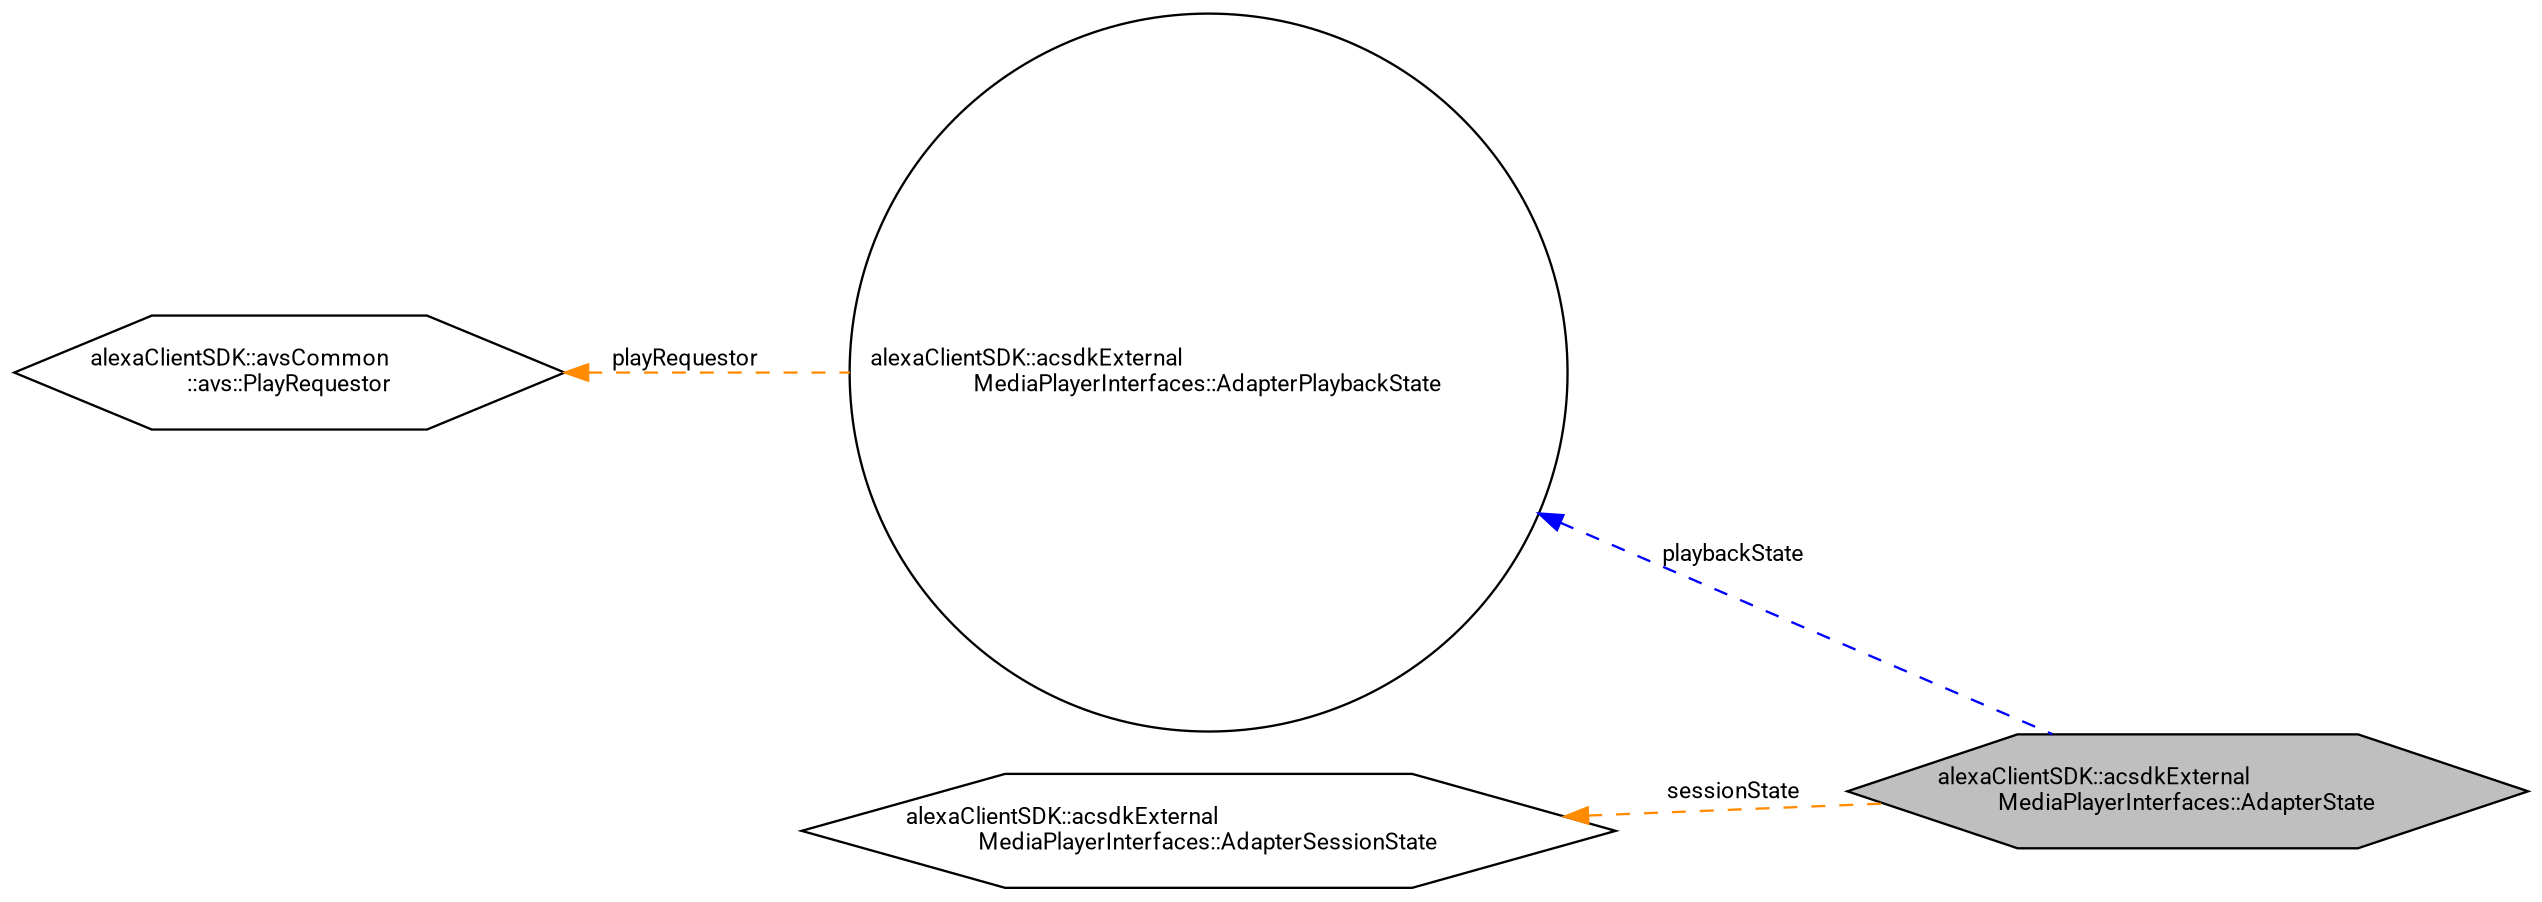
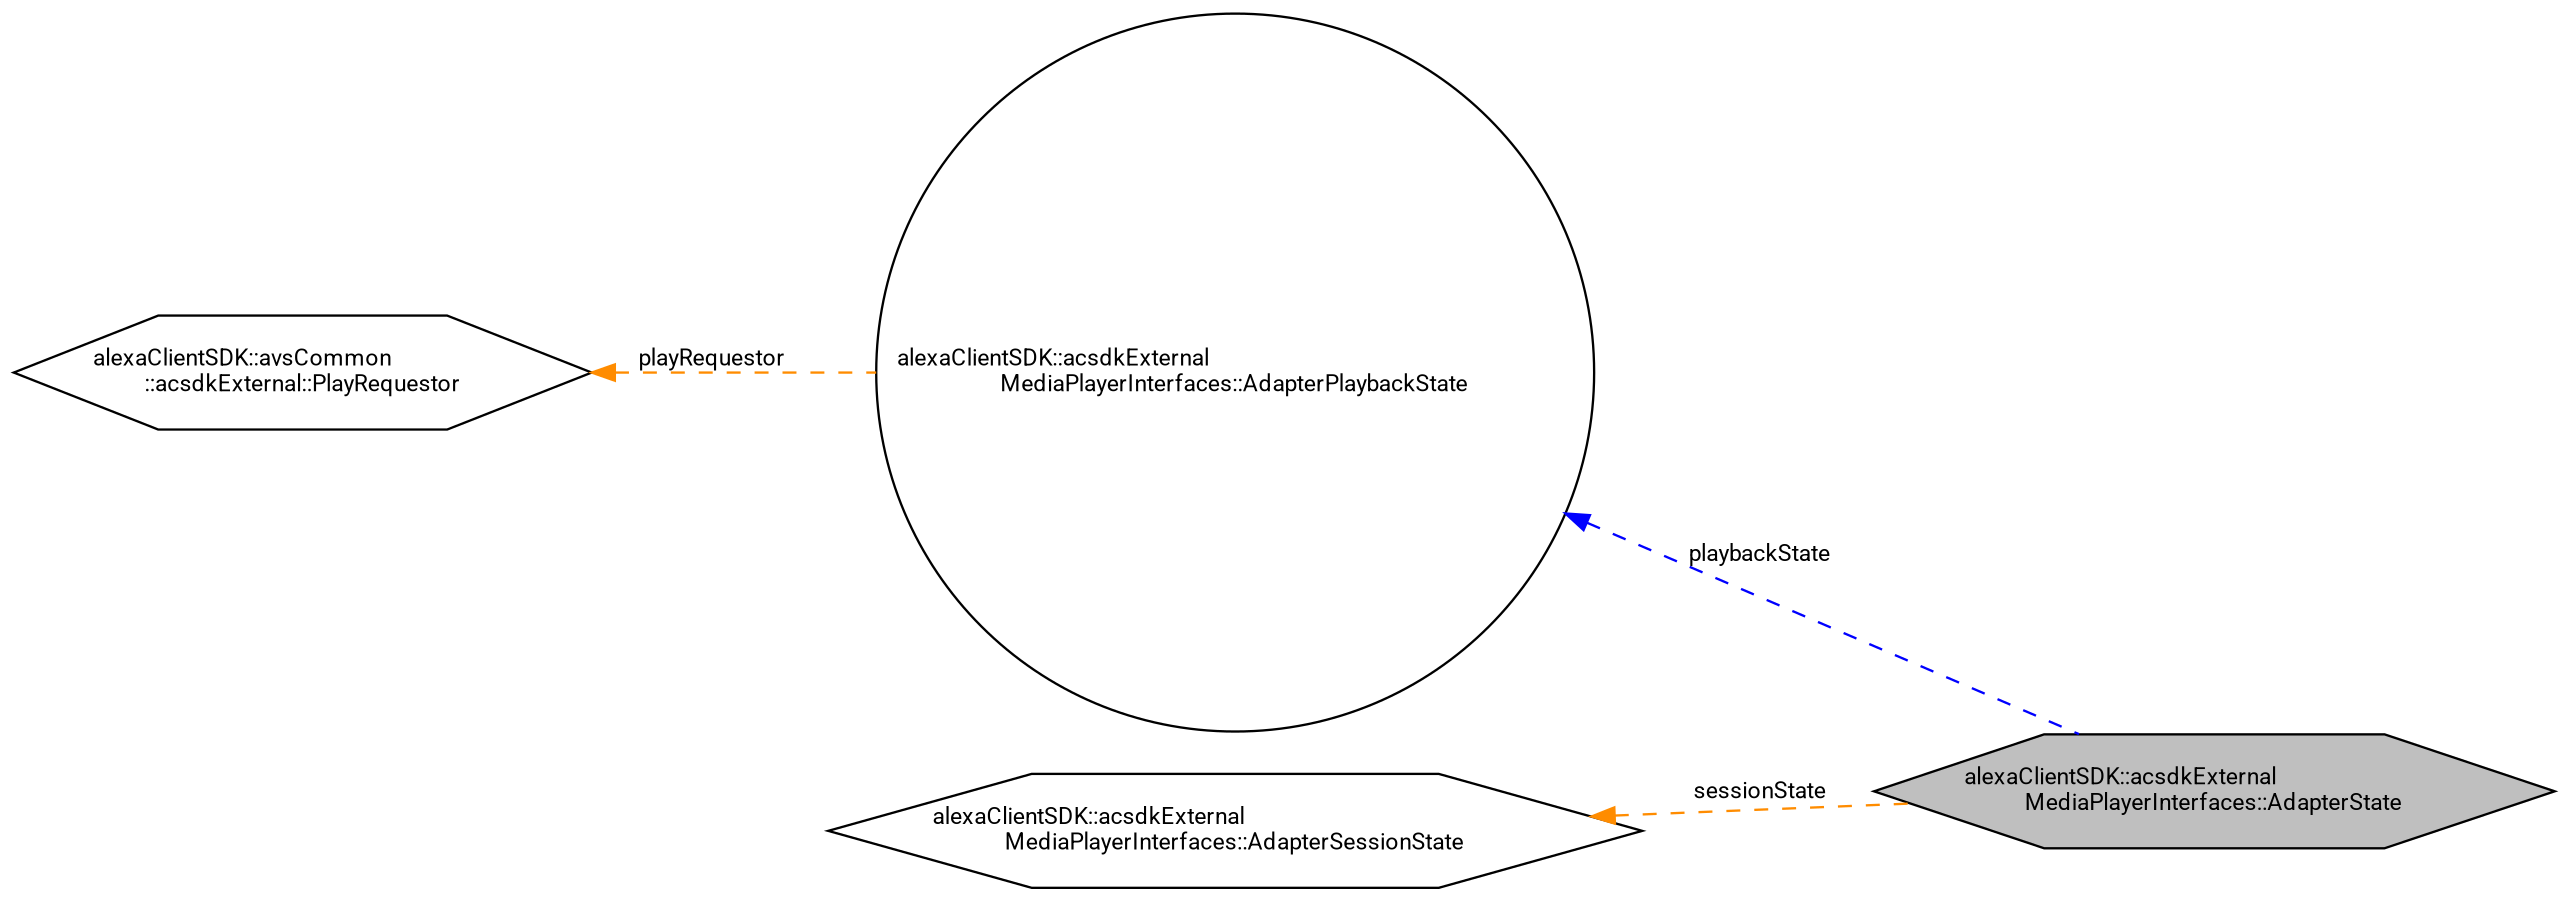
(289, 373) -> (303, 373)
